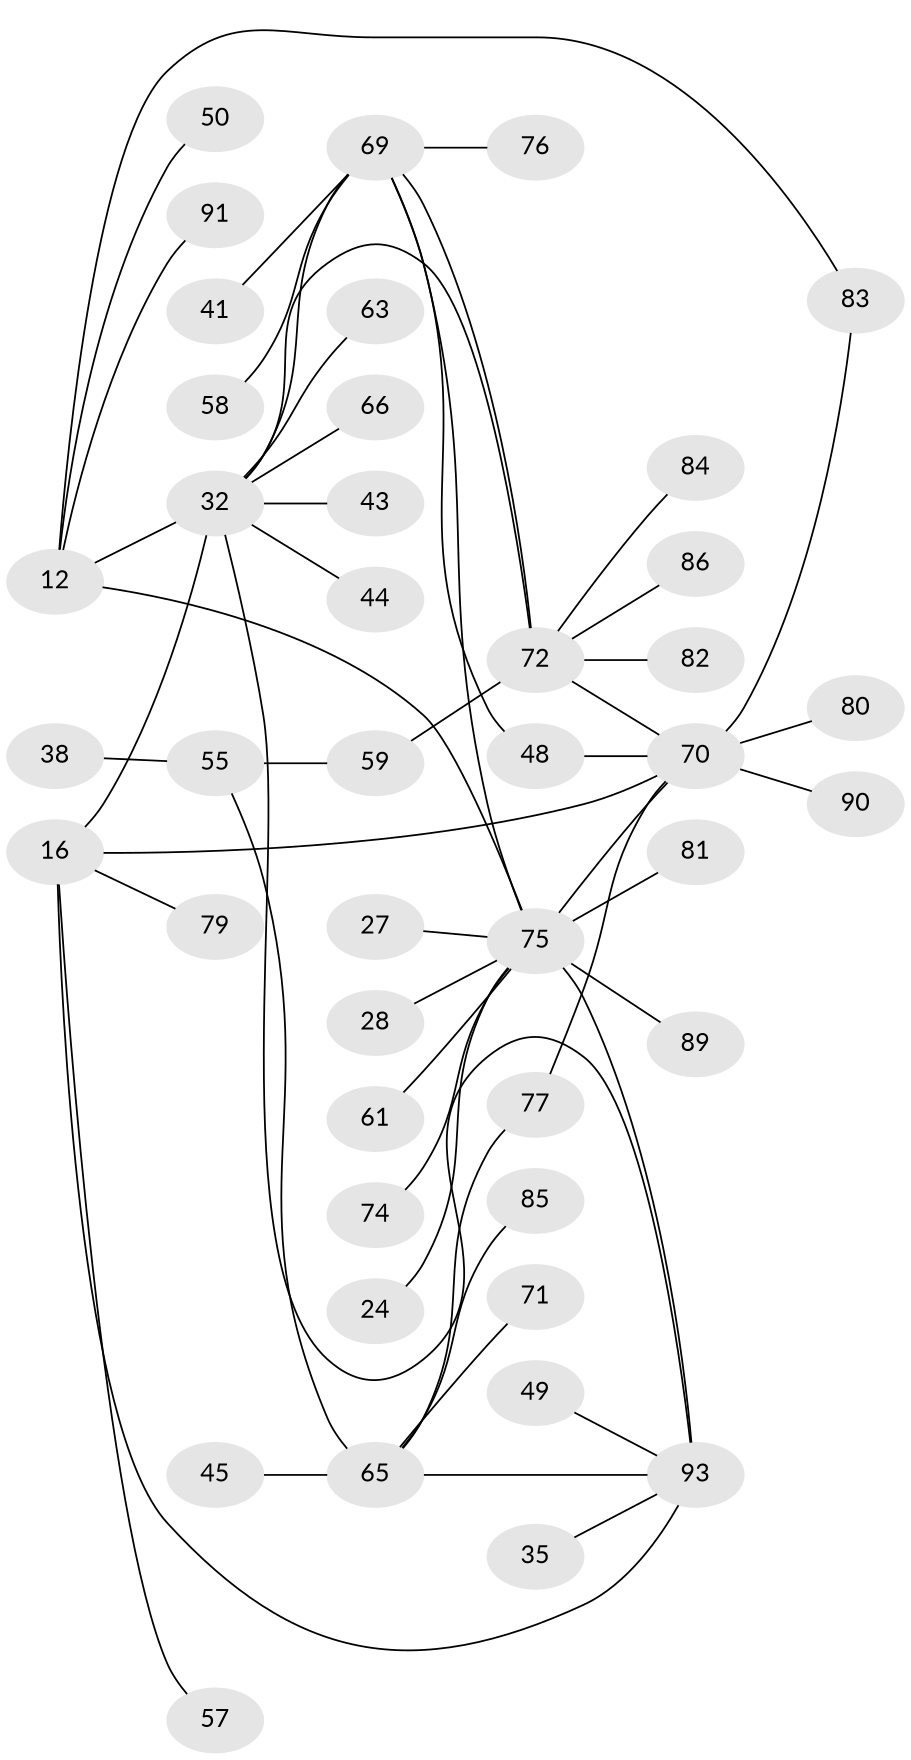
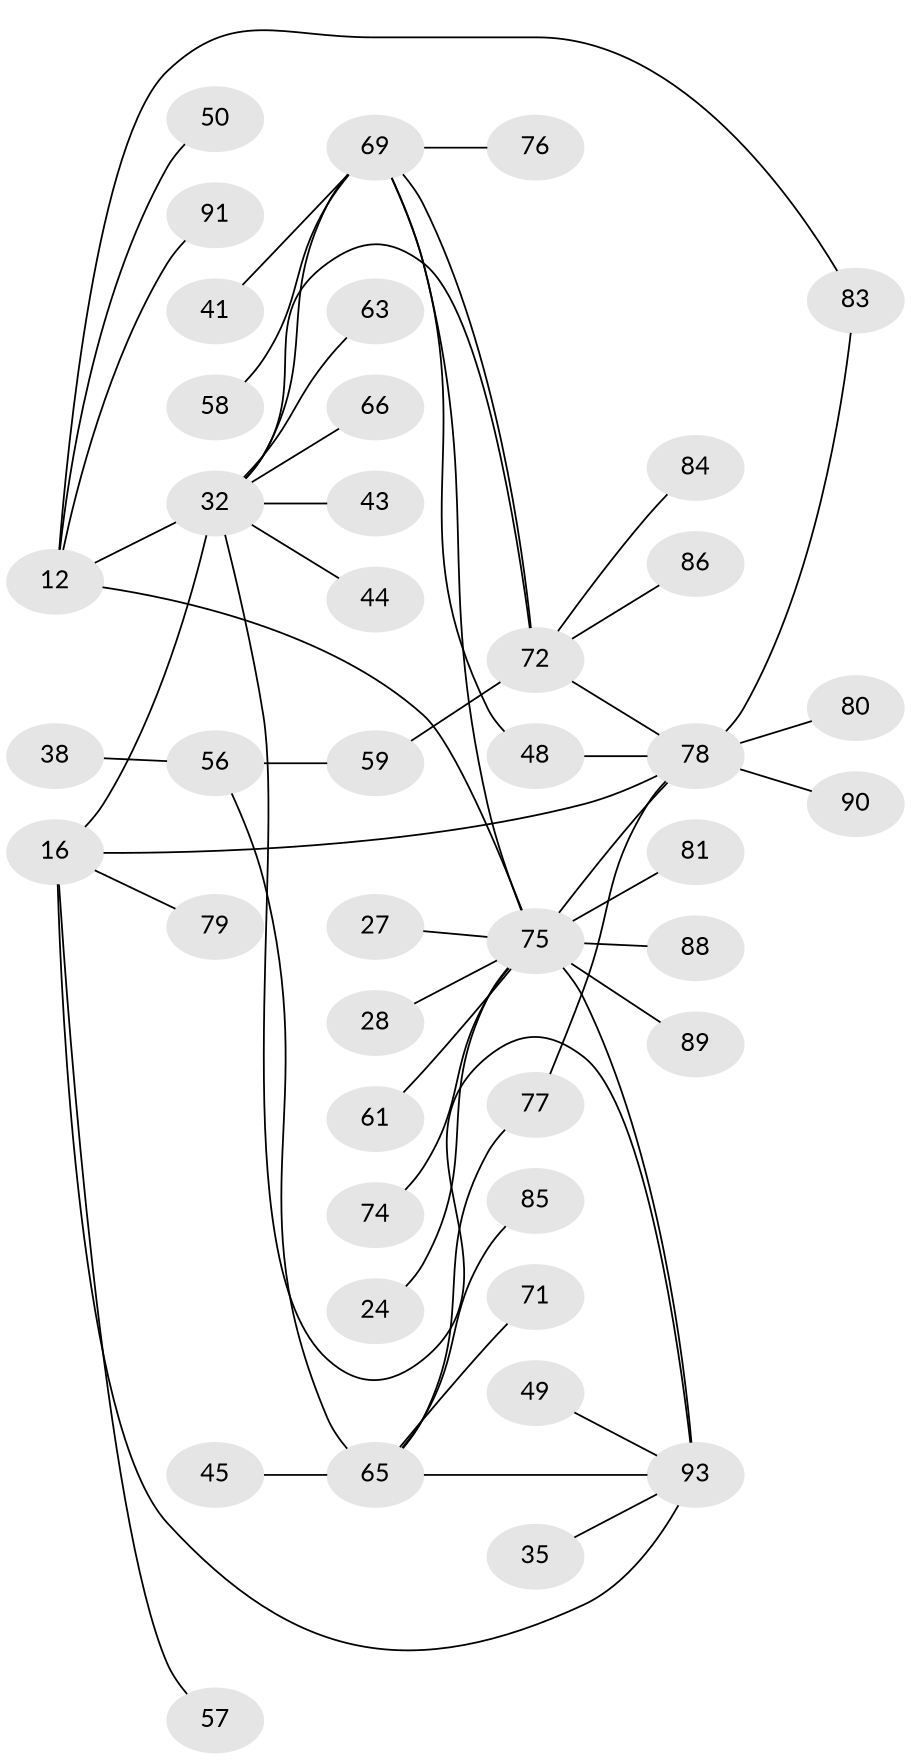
(696, 660) -> none
(696, 756) -> (696, 756)
(215, 763) -> (215, 763)
none -> (696, 948)
